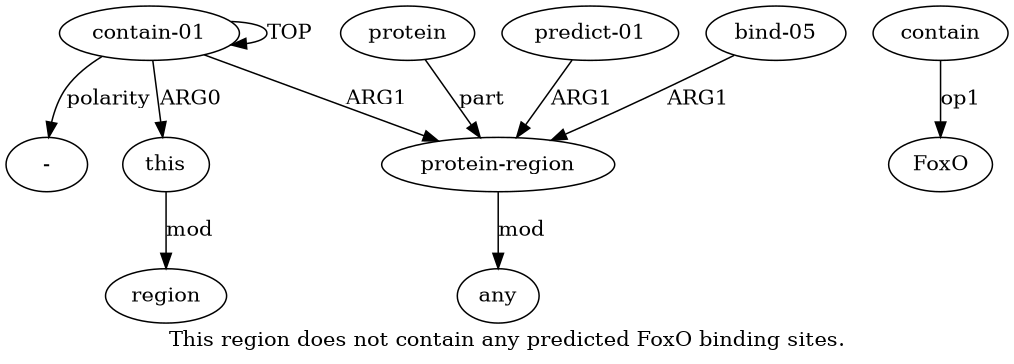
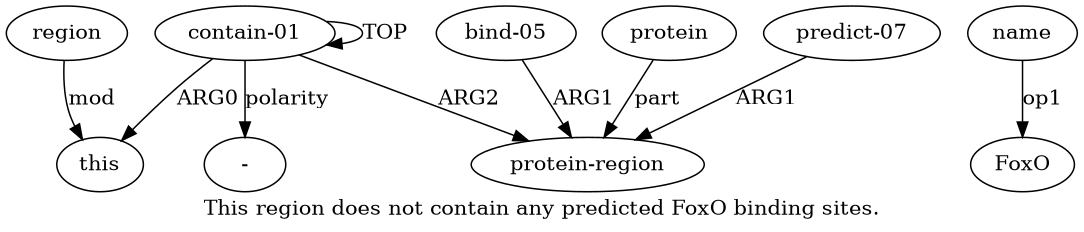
(590, 33) -> (852, 33)
(941, 33) -> (1023, 33)
(377, 99) -> (469, 99)
(166, 223) -> (65, 94)
(498, 296) -> none
